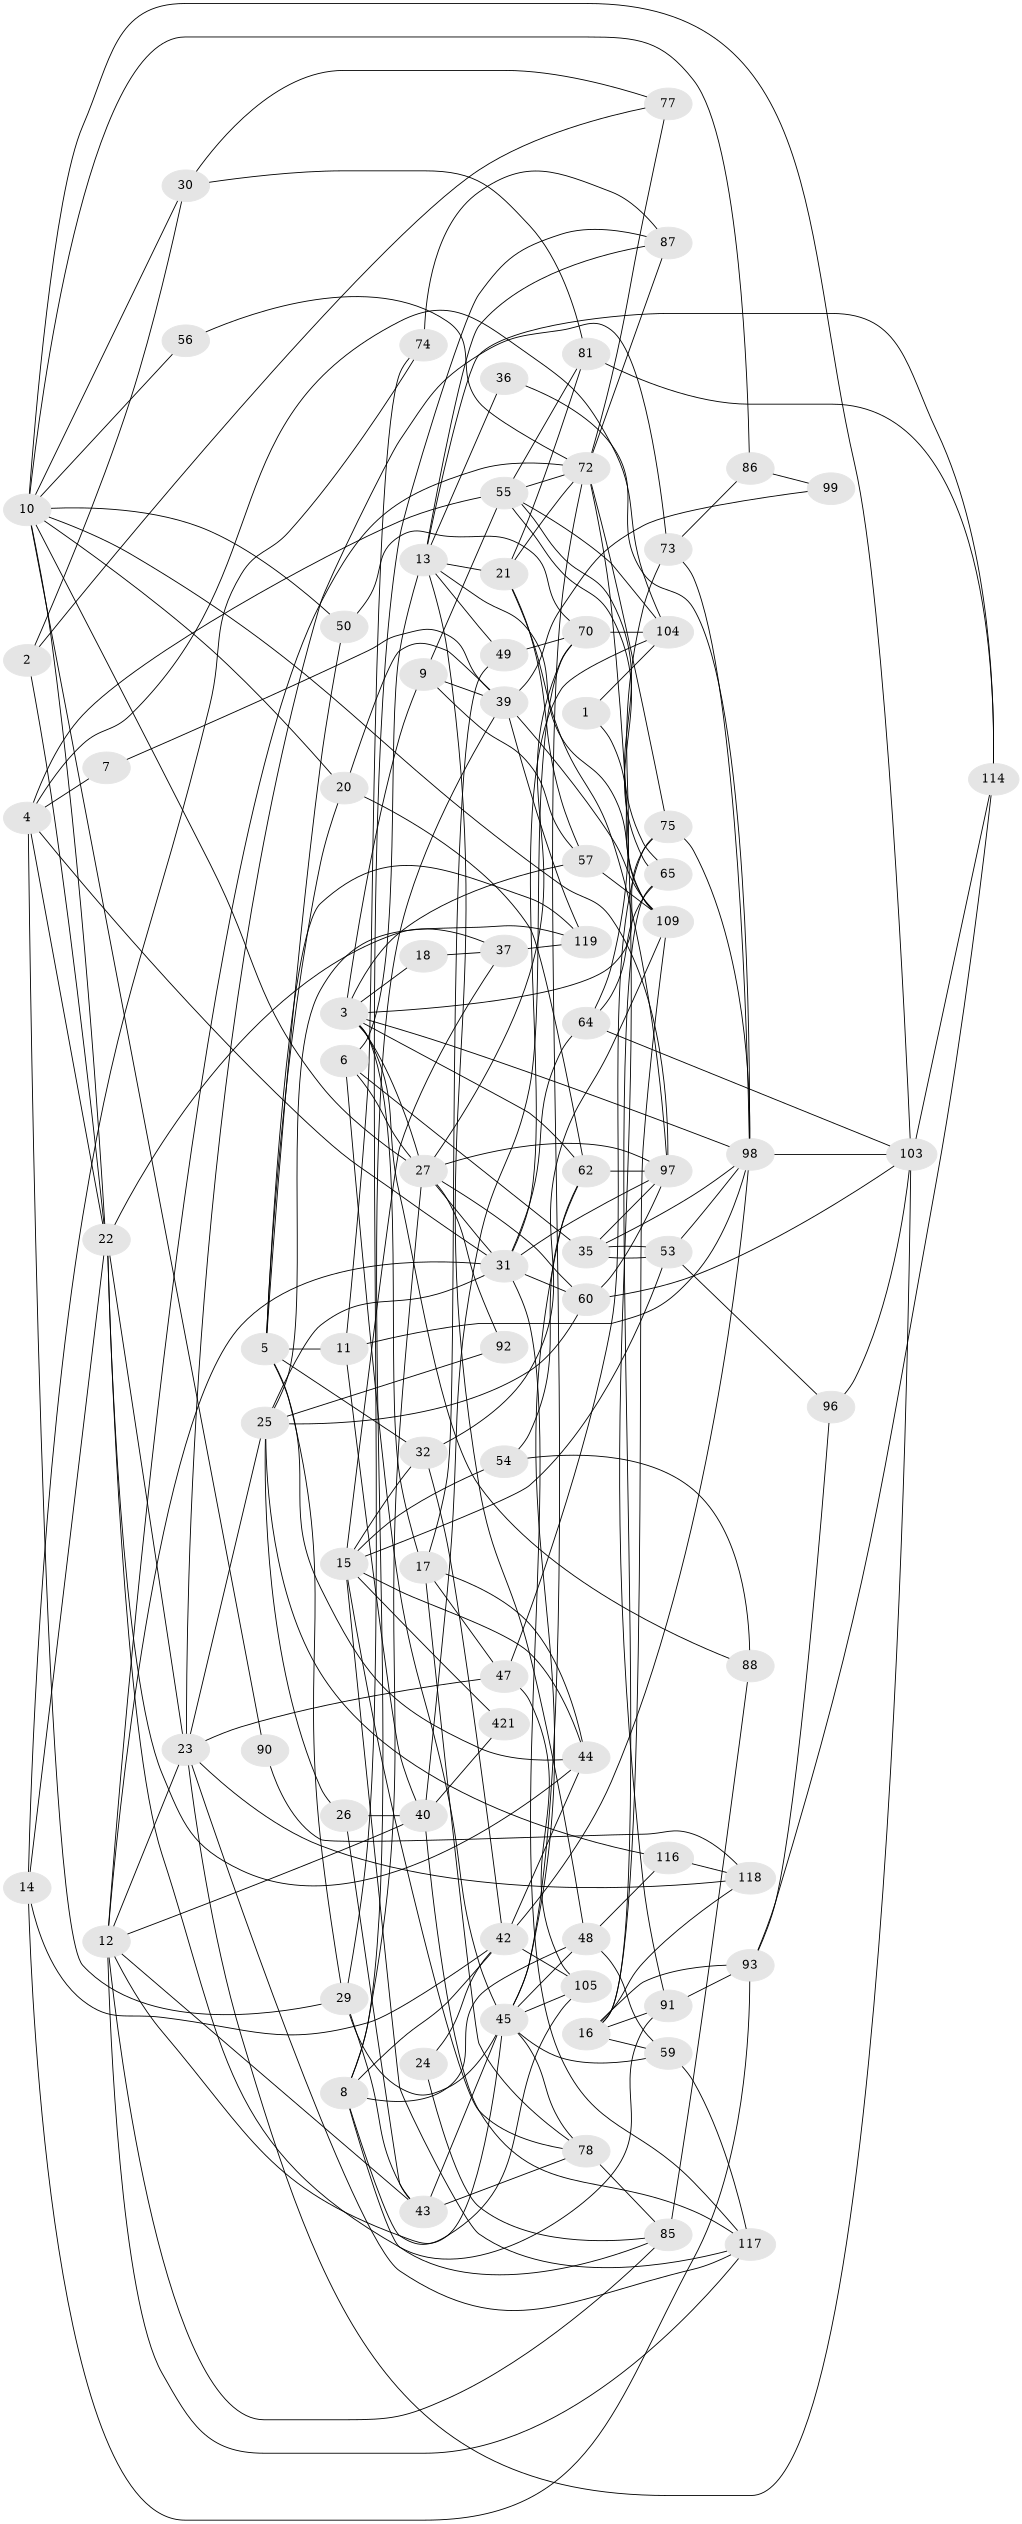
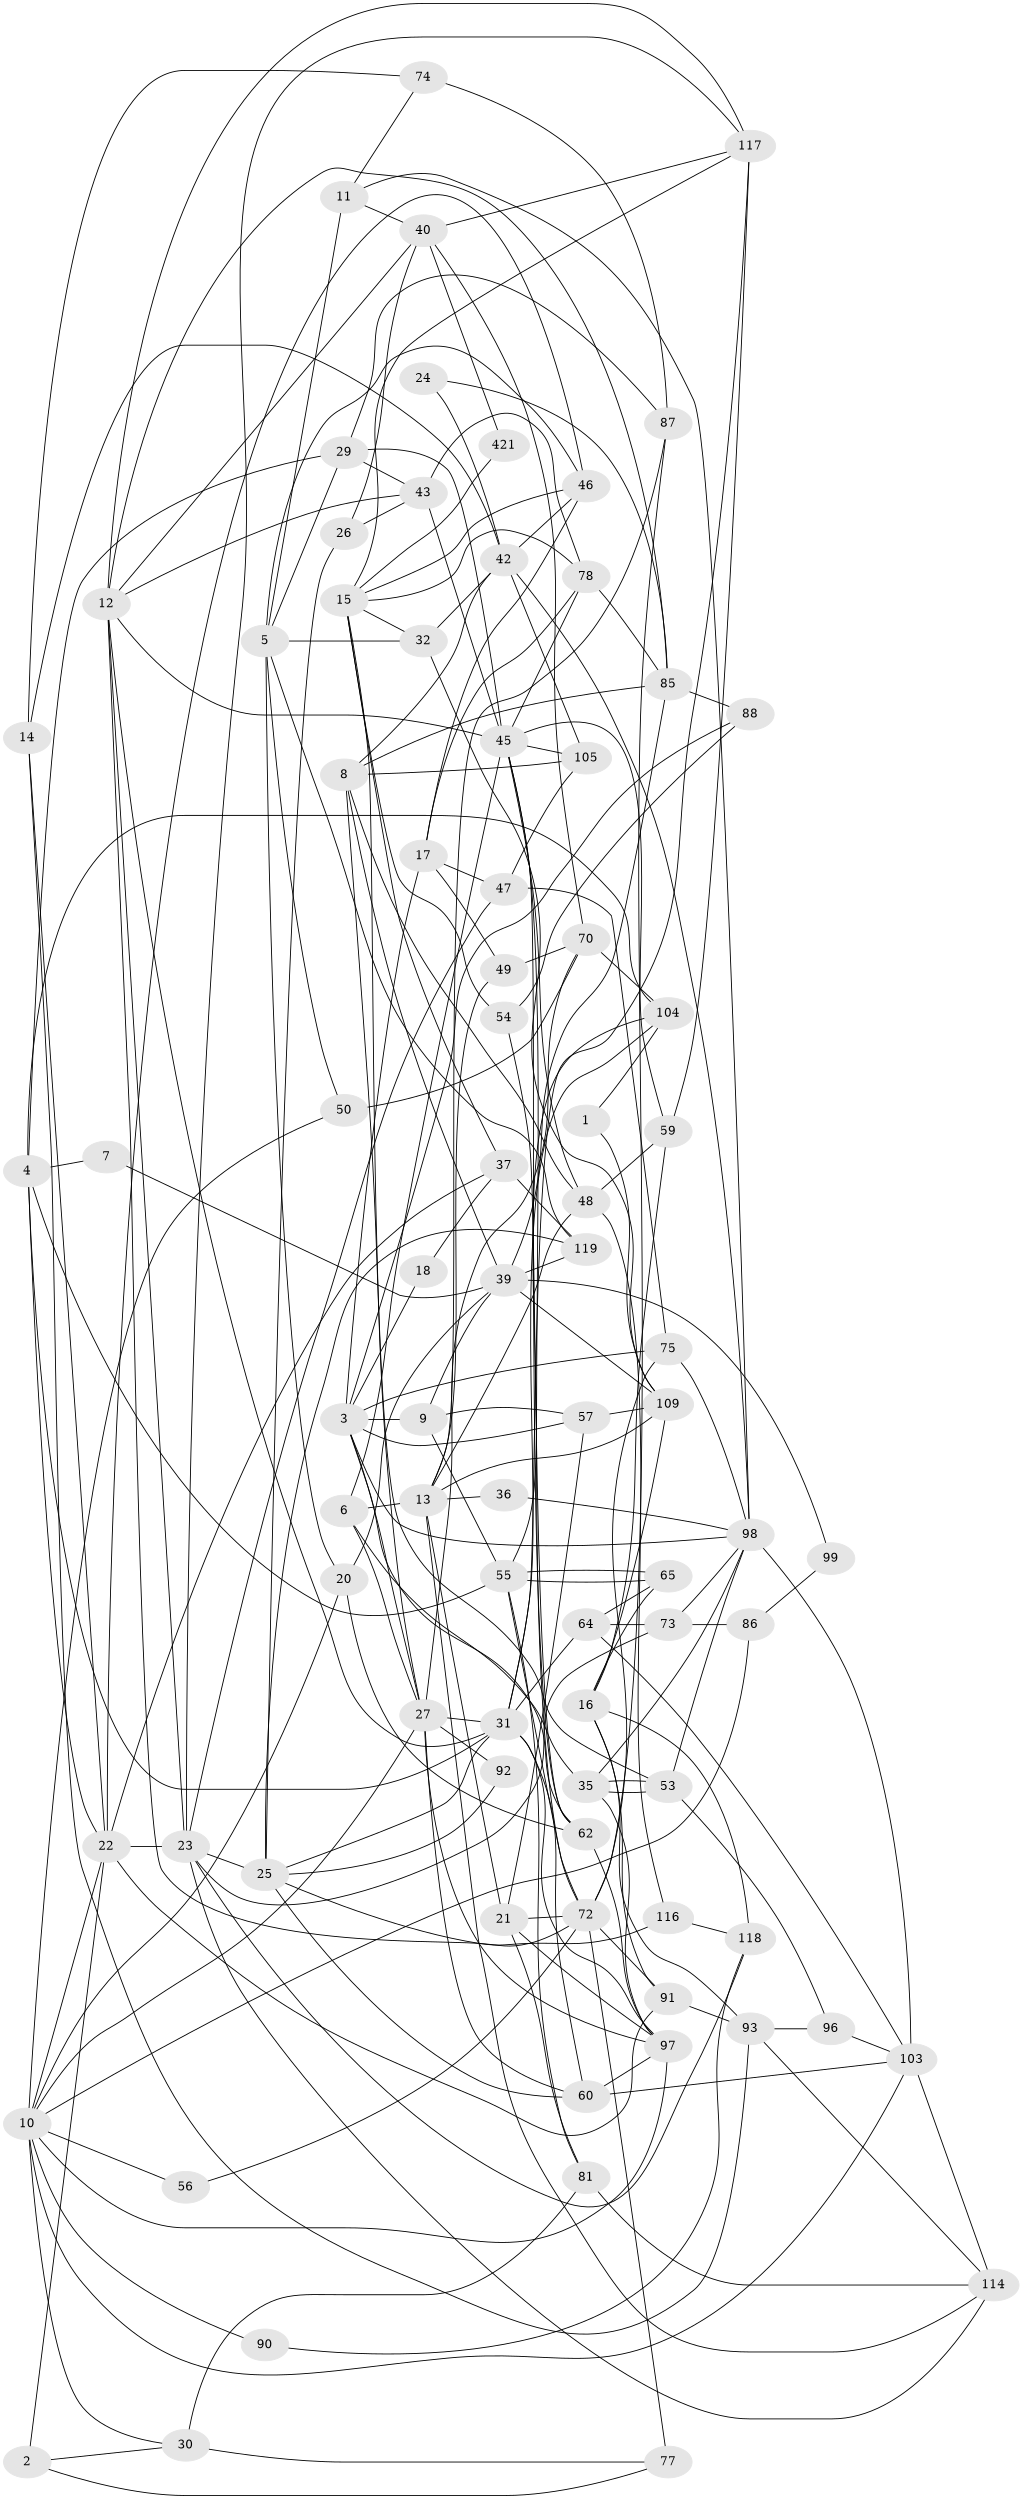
none -> (597, 987)
(586, 1758) -> (586, 486)
(820, 2364) -> (518, 2294)
